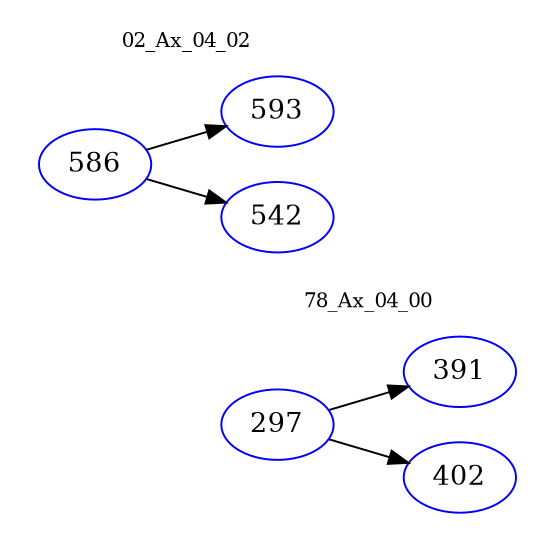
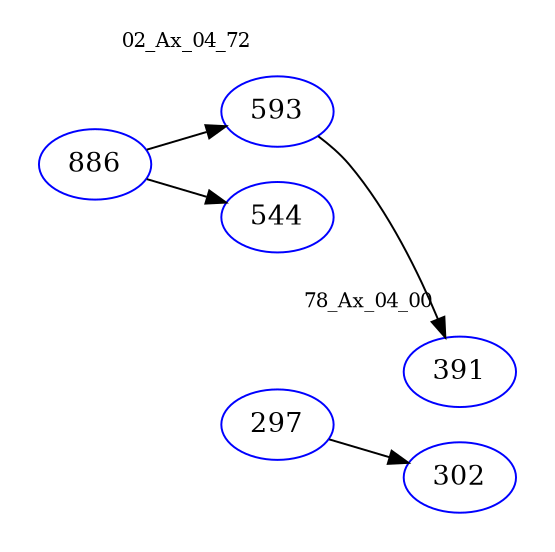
(186, 42) -> (186, 42)
(95, 164) -> (95, 164)
(277, 217) -> (277, 217)
(359, 401) -> (389, 220)
(460, 477) -> (460, 477)
